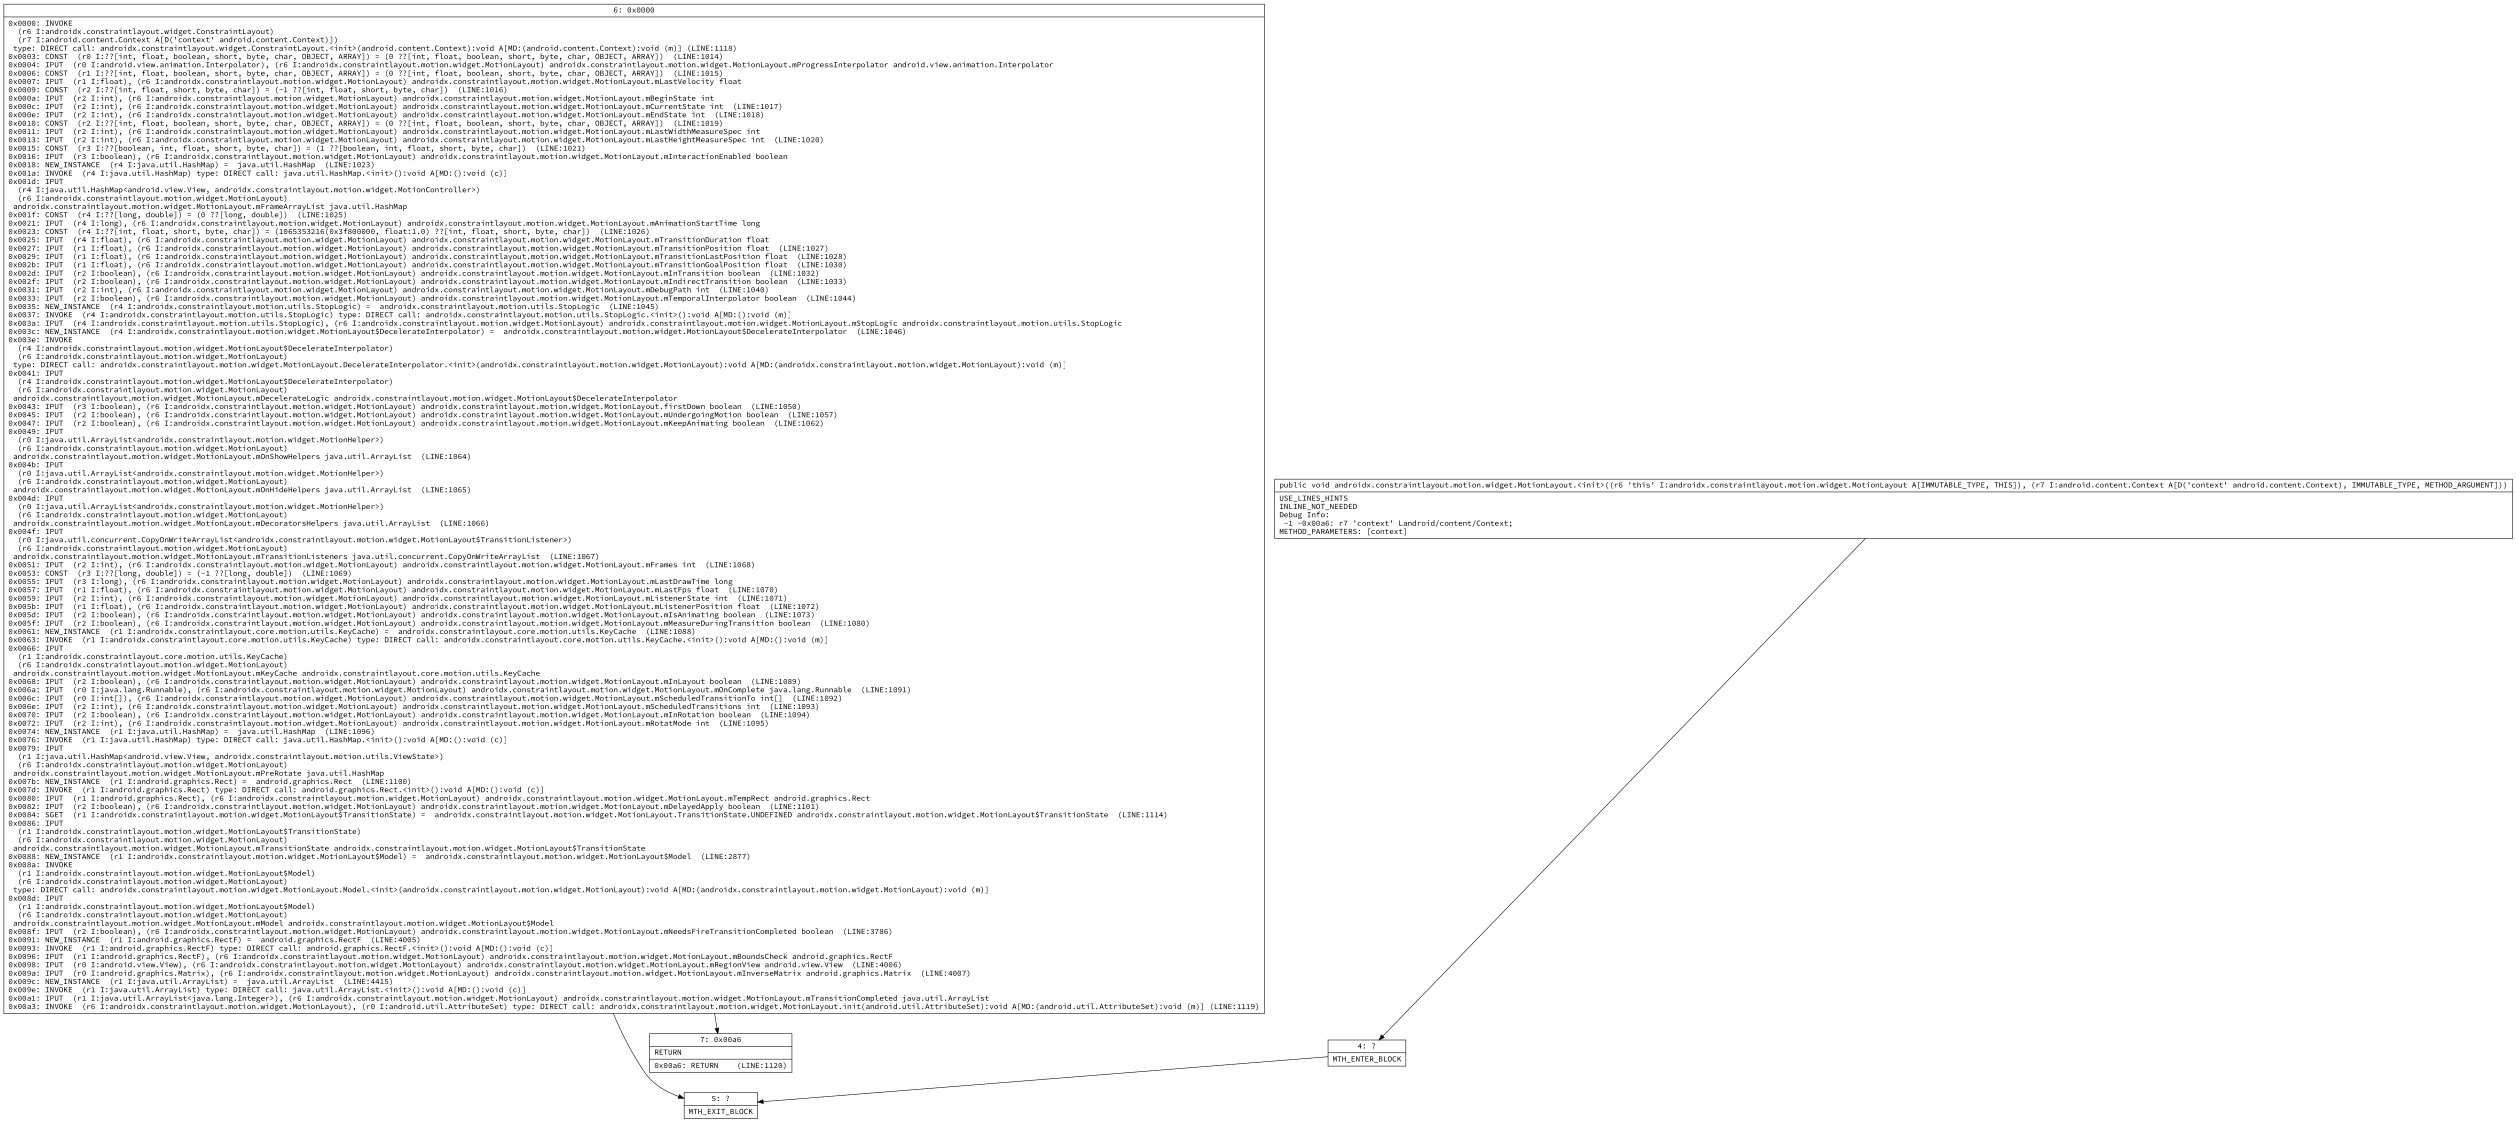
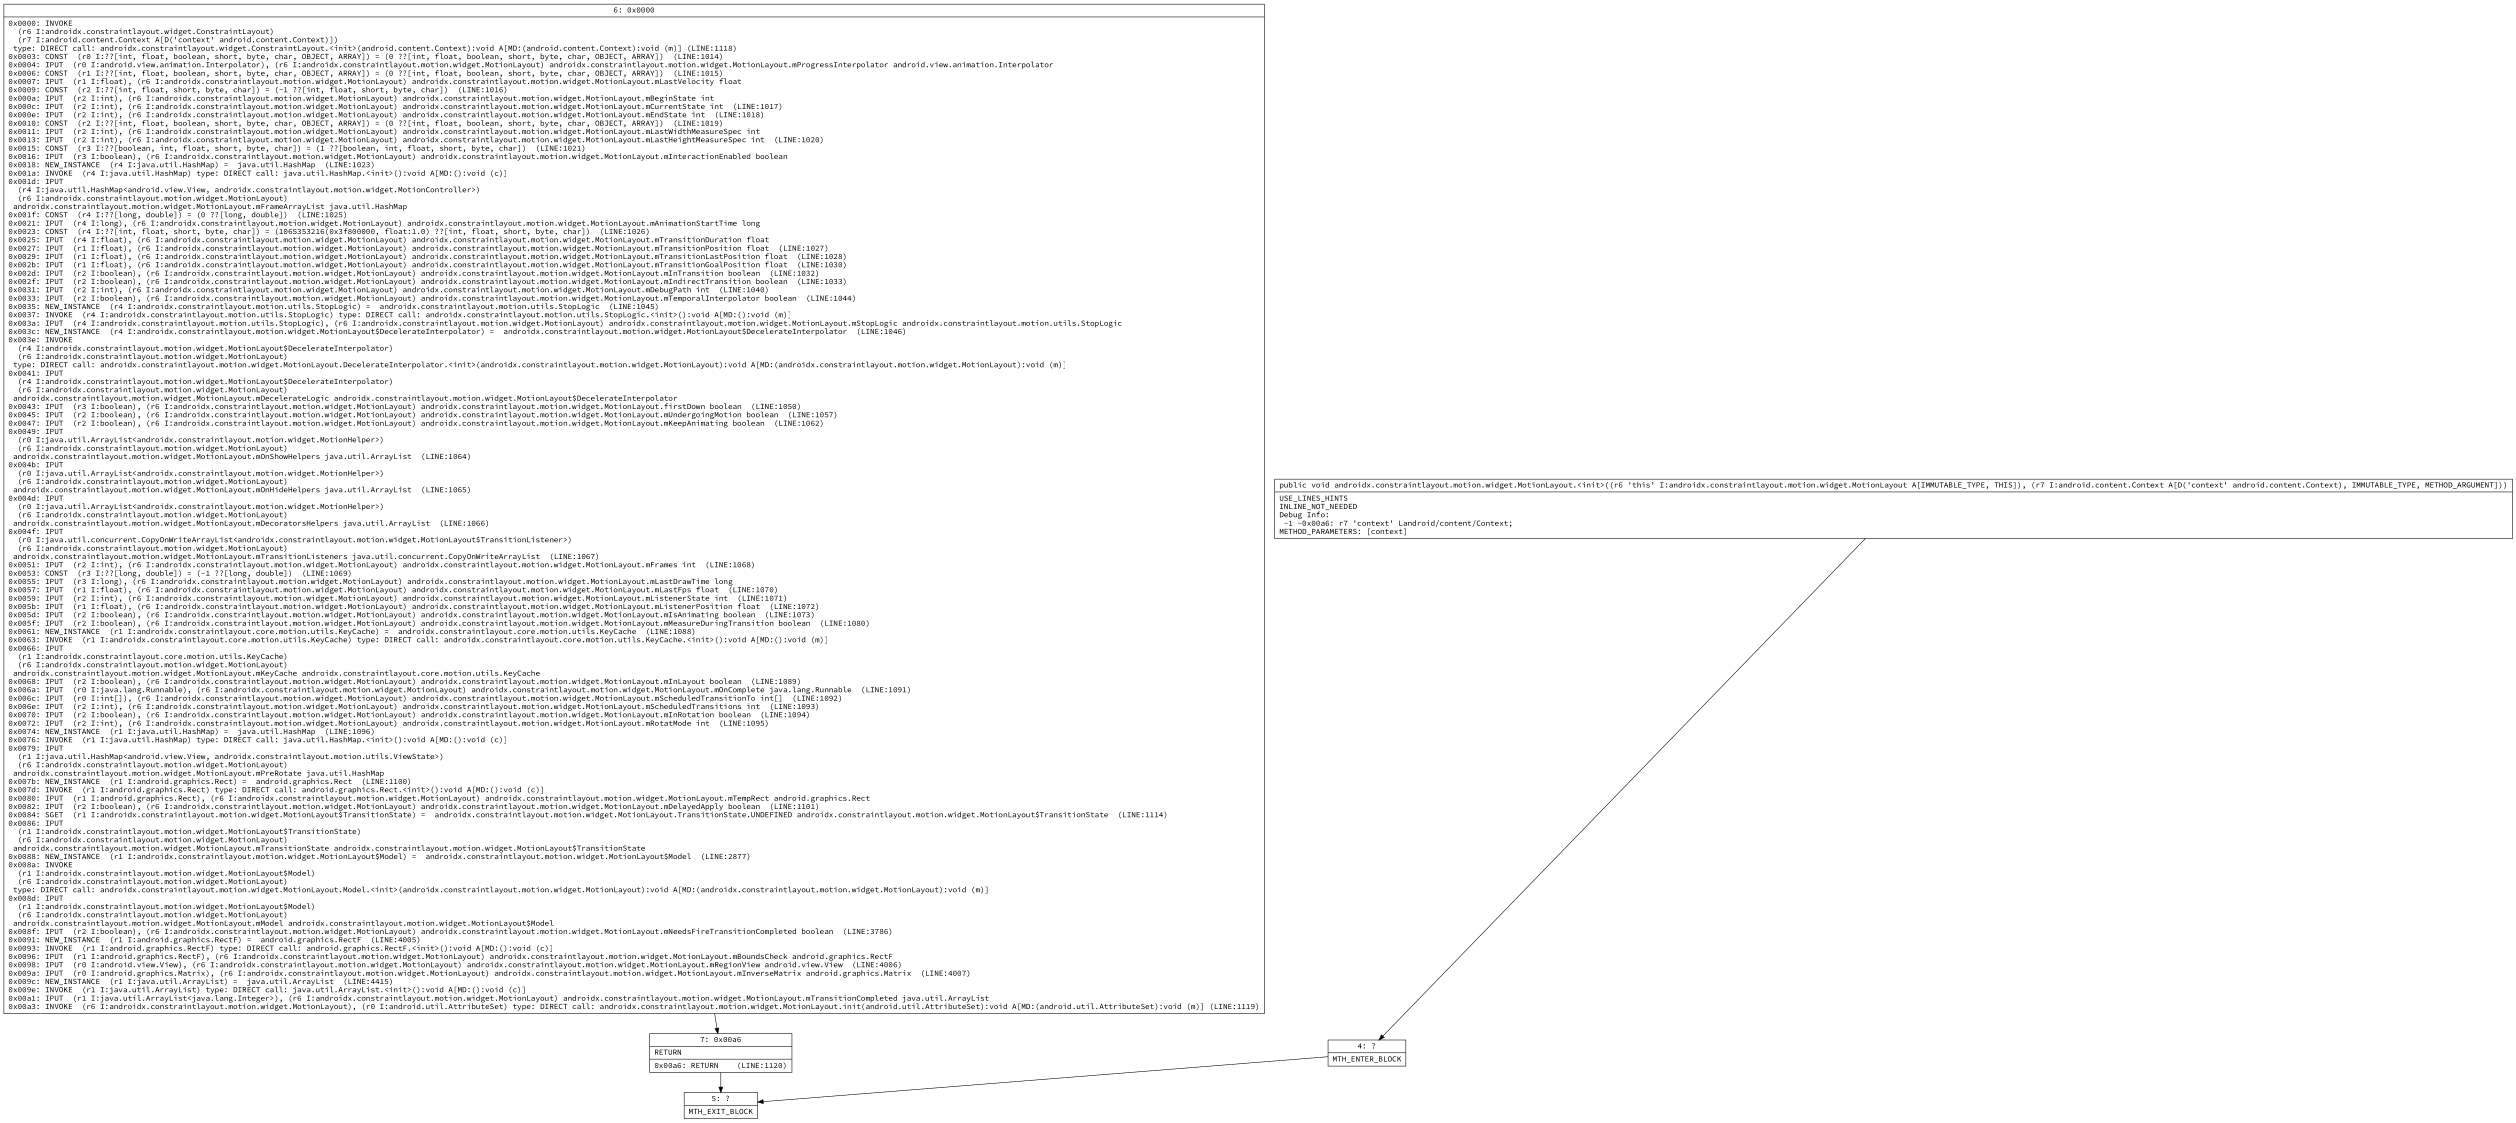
(638, 1062) -> (721, 1080)
